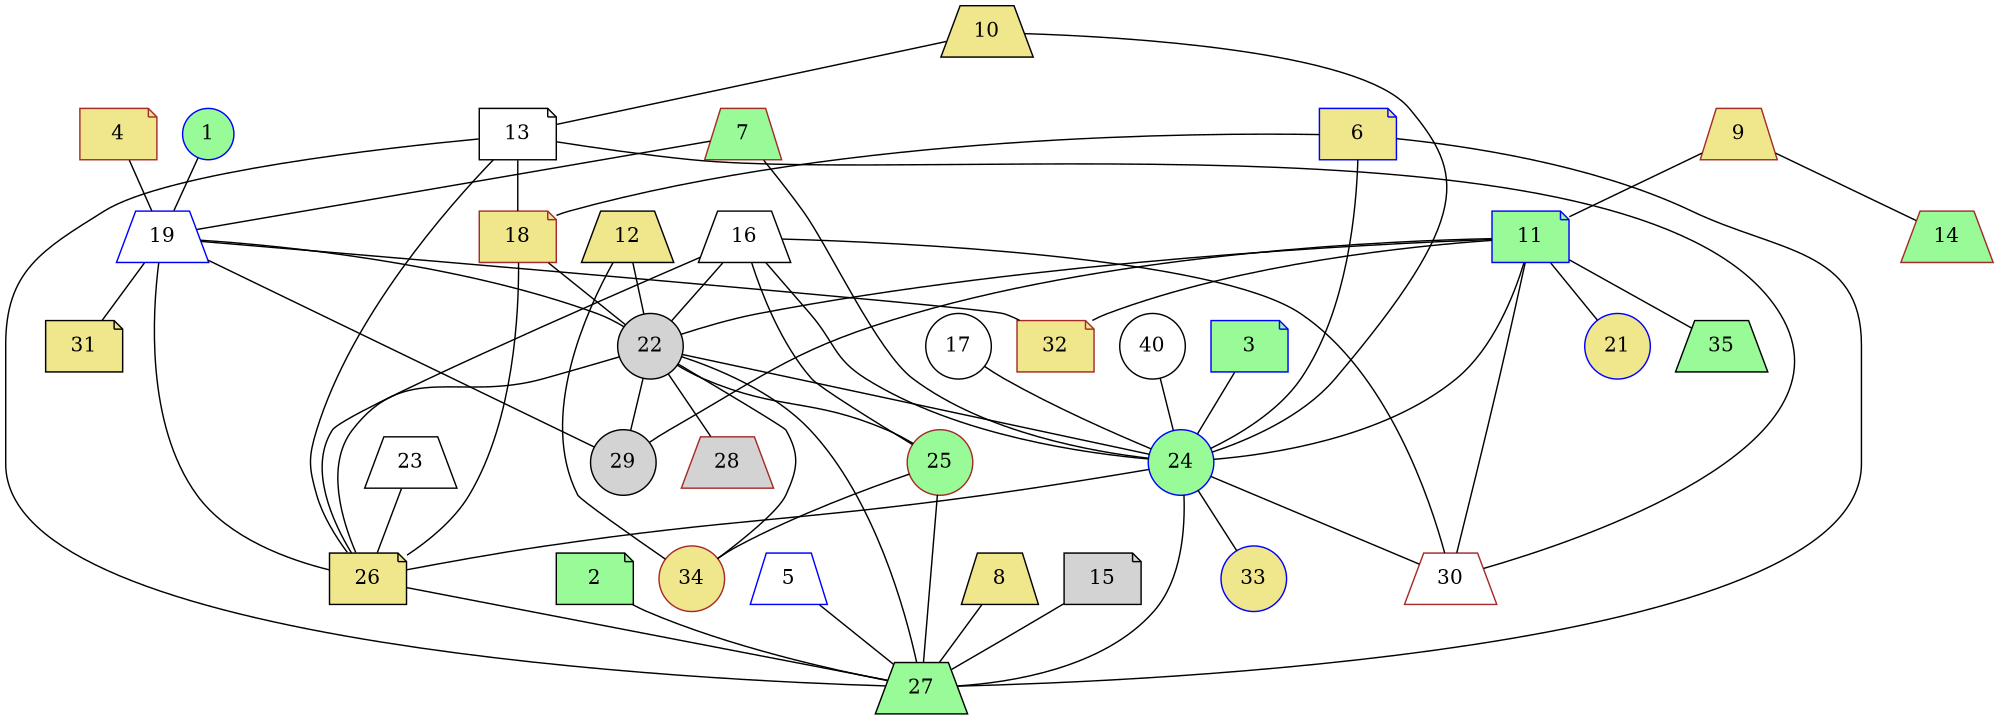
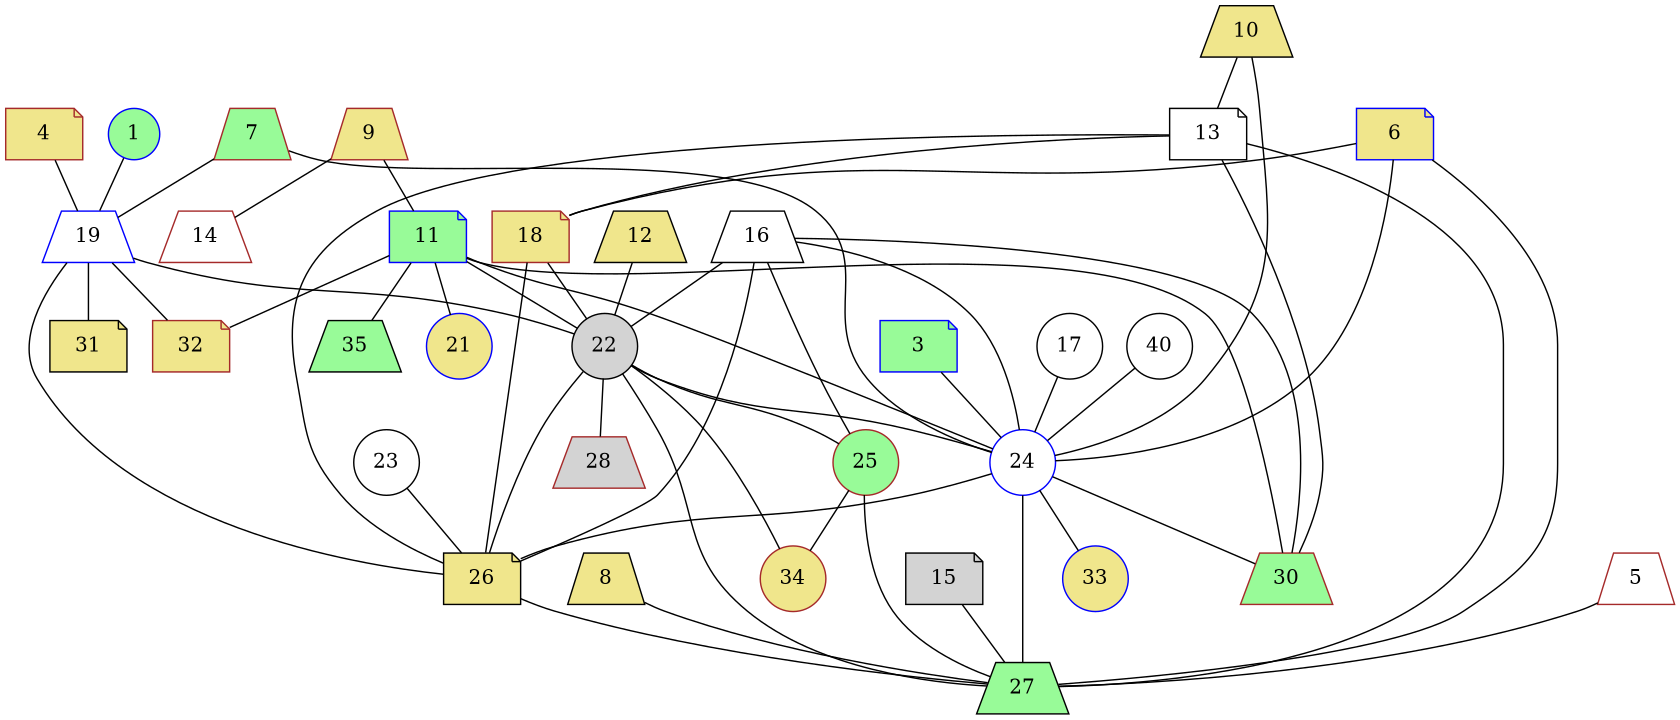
(1947, 237) -> (205, 237)
(563, 421) -> none
(411, 463) -> (387, 463)
(623, 463) -> none
(1181, 463) -> (1023, 463)
(595, 579) -> none
(789, 579) -> (1636, 579)
(1451, 579) -> (1287, 579)
